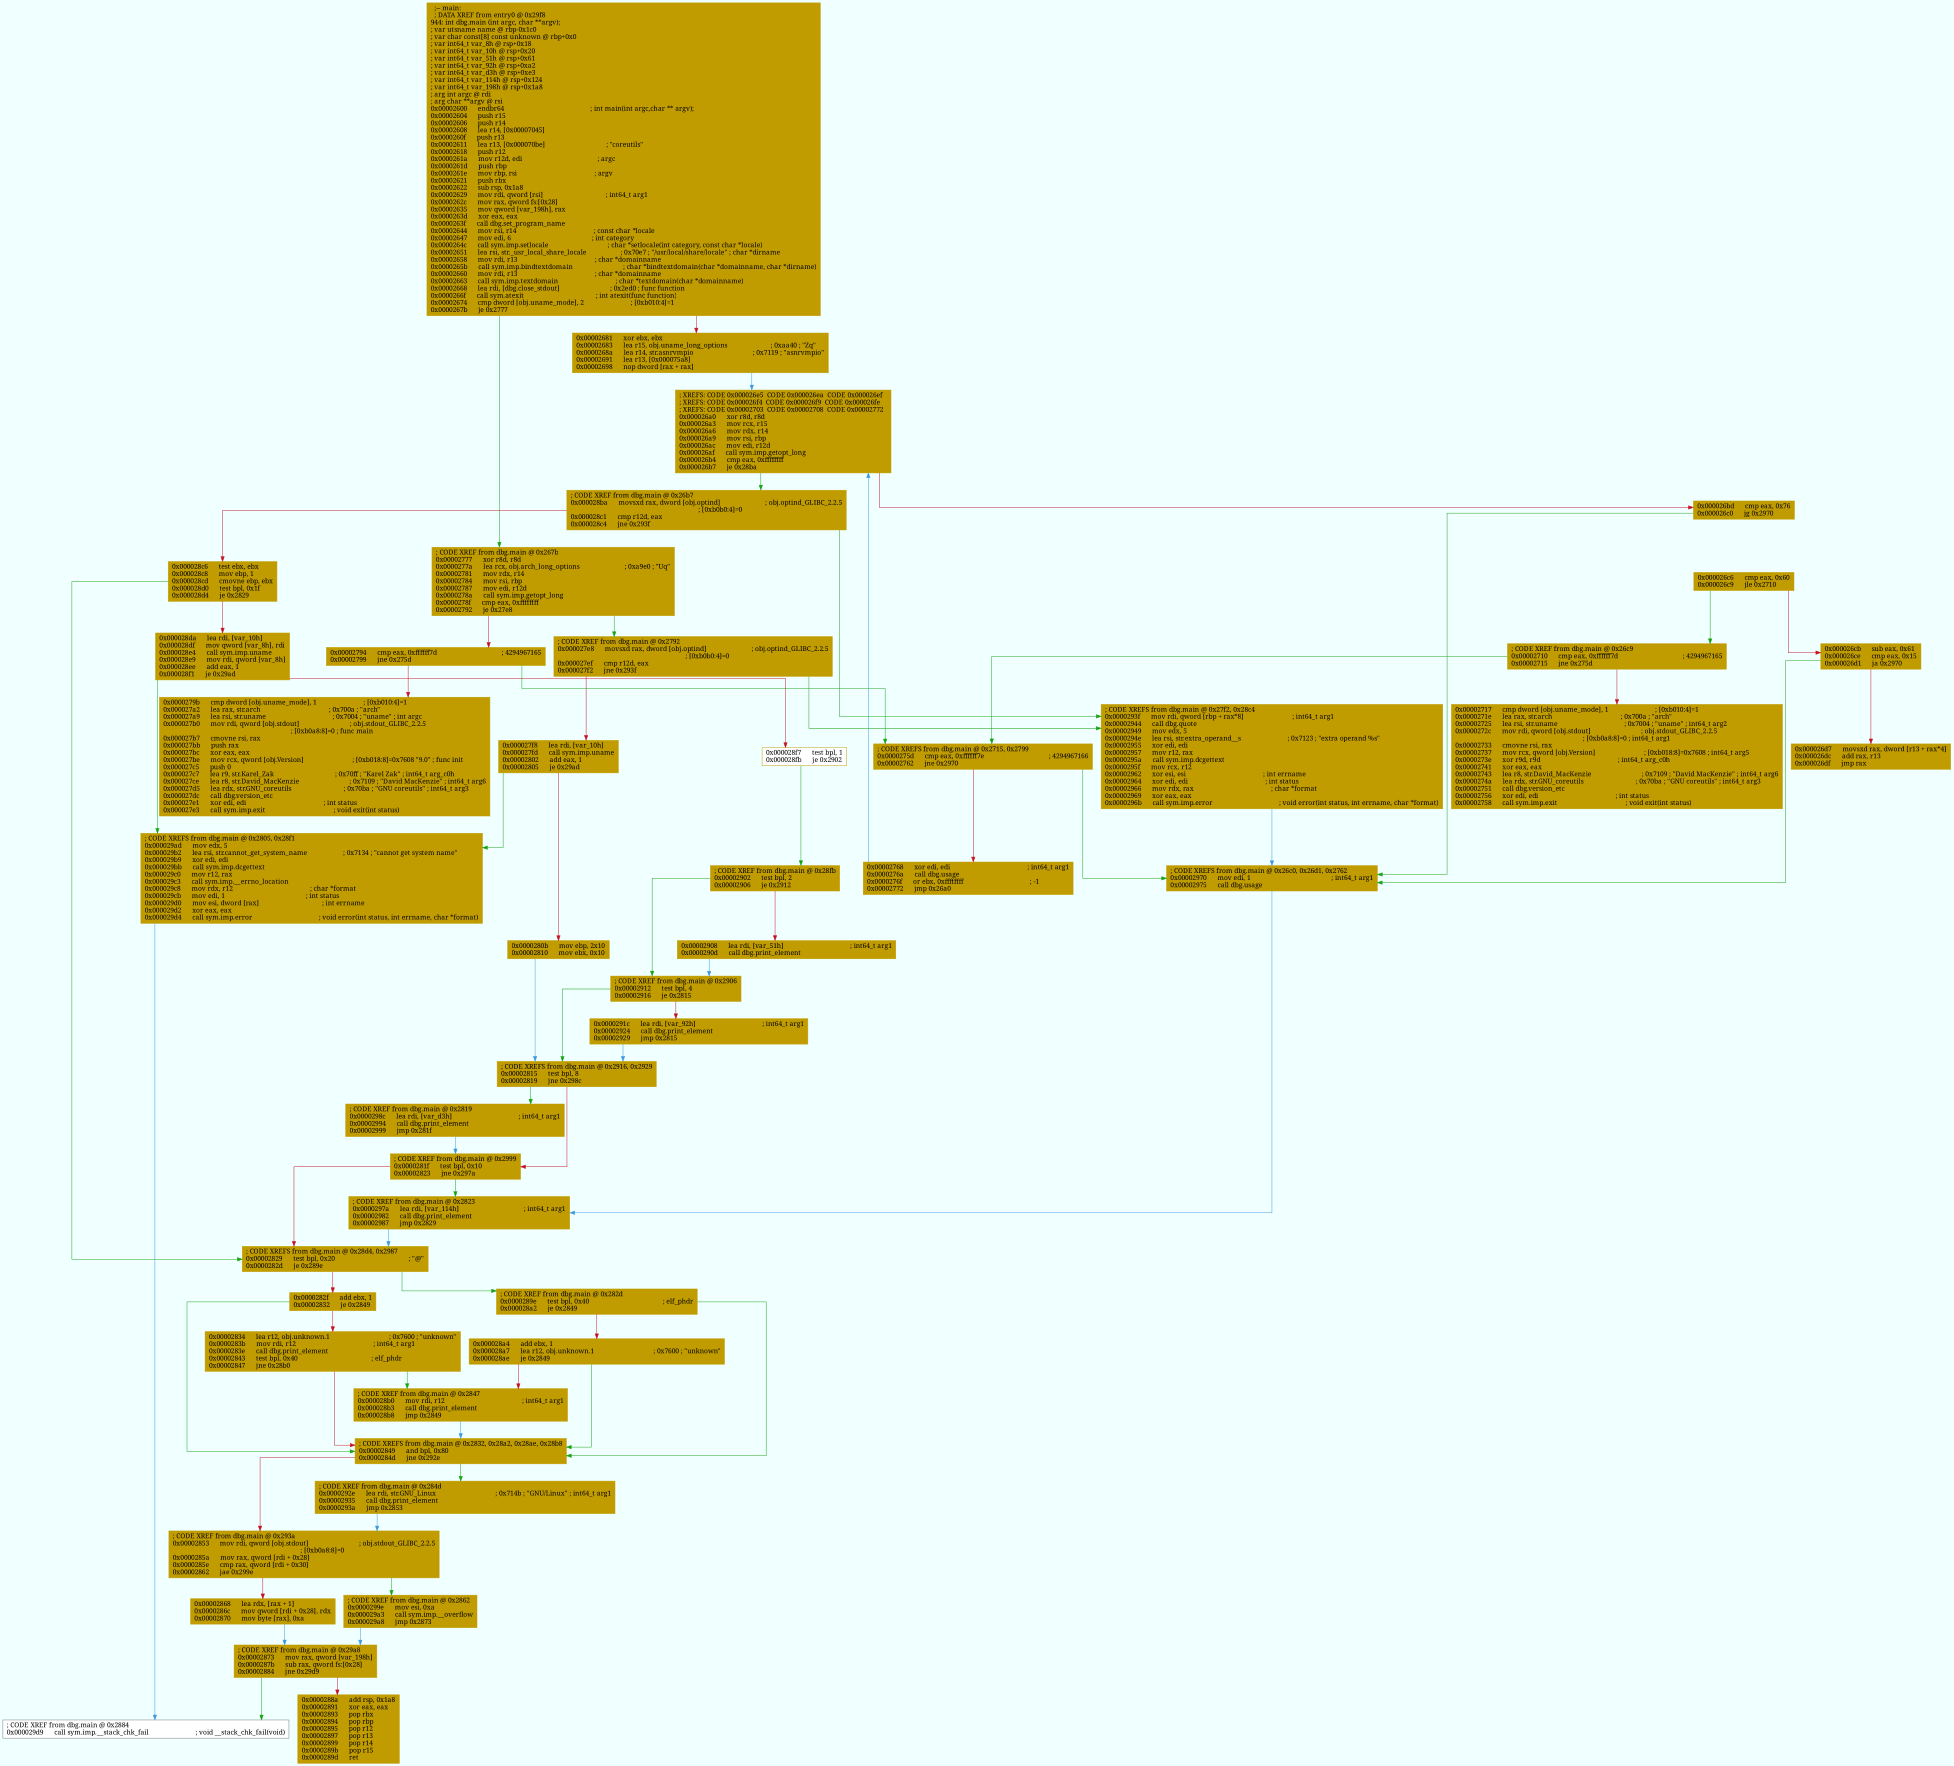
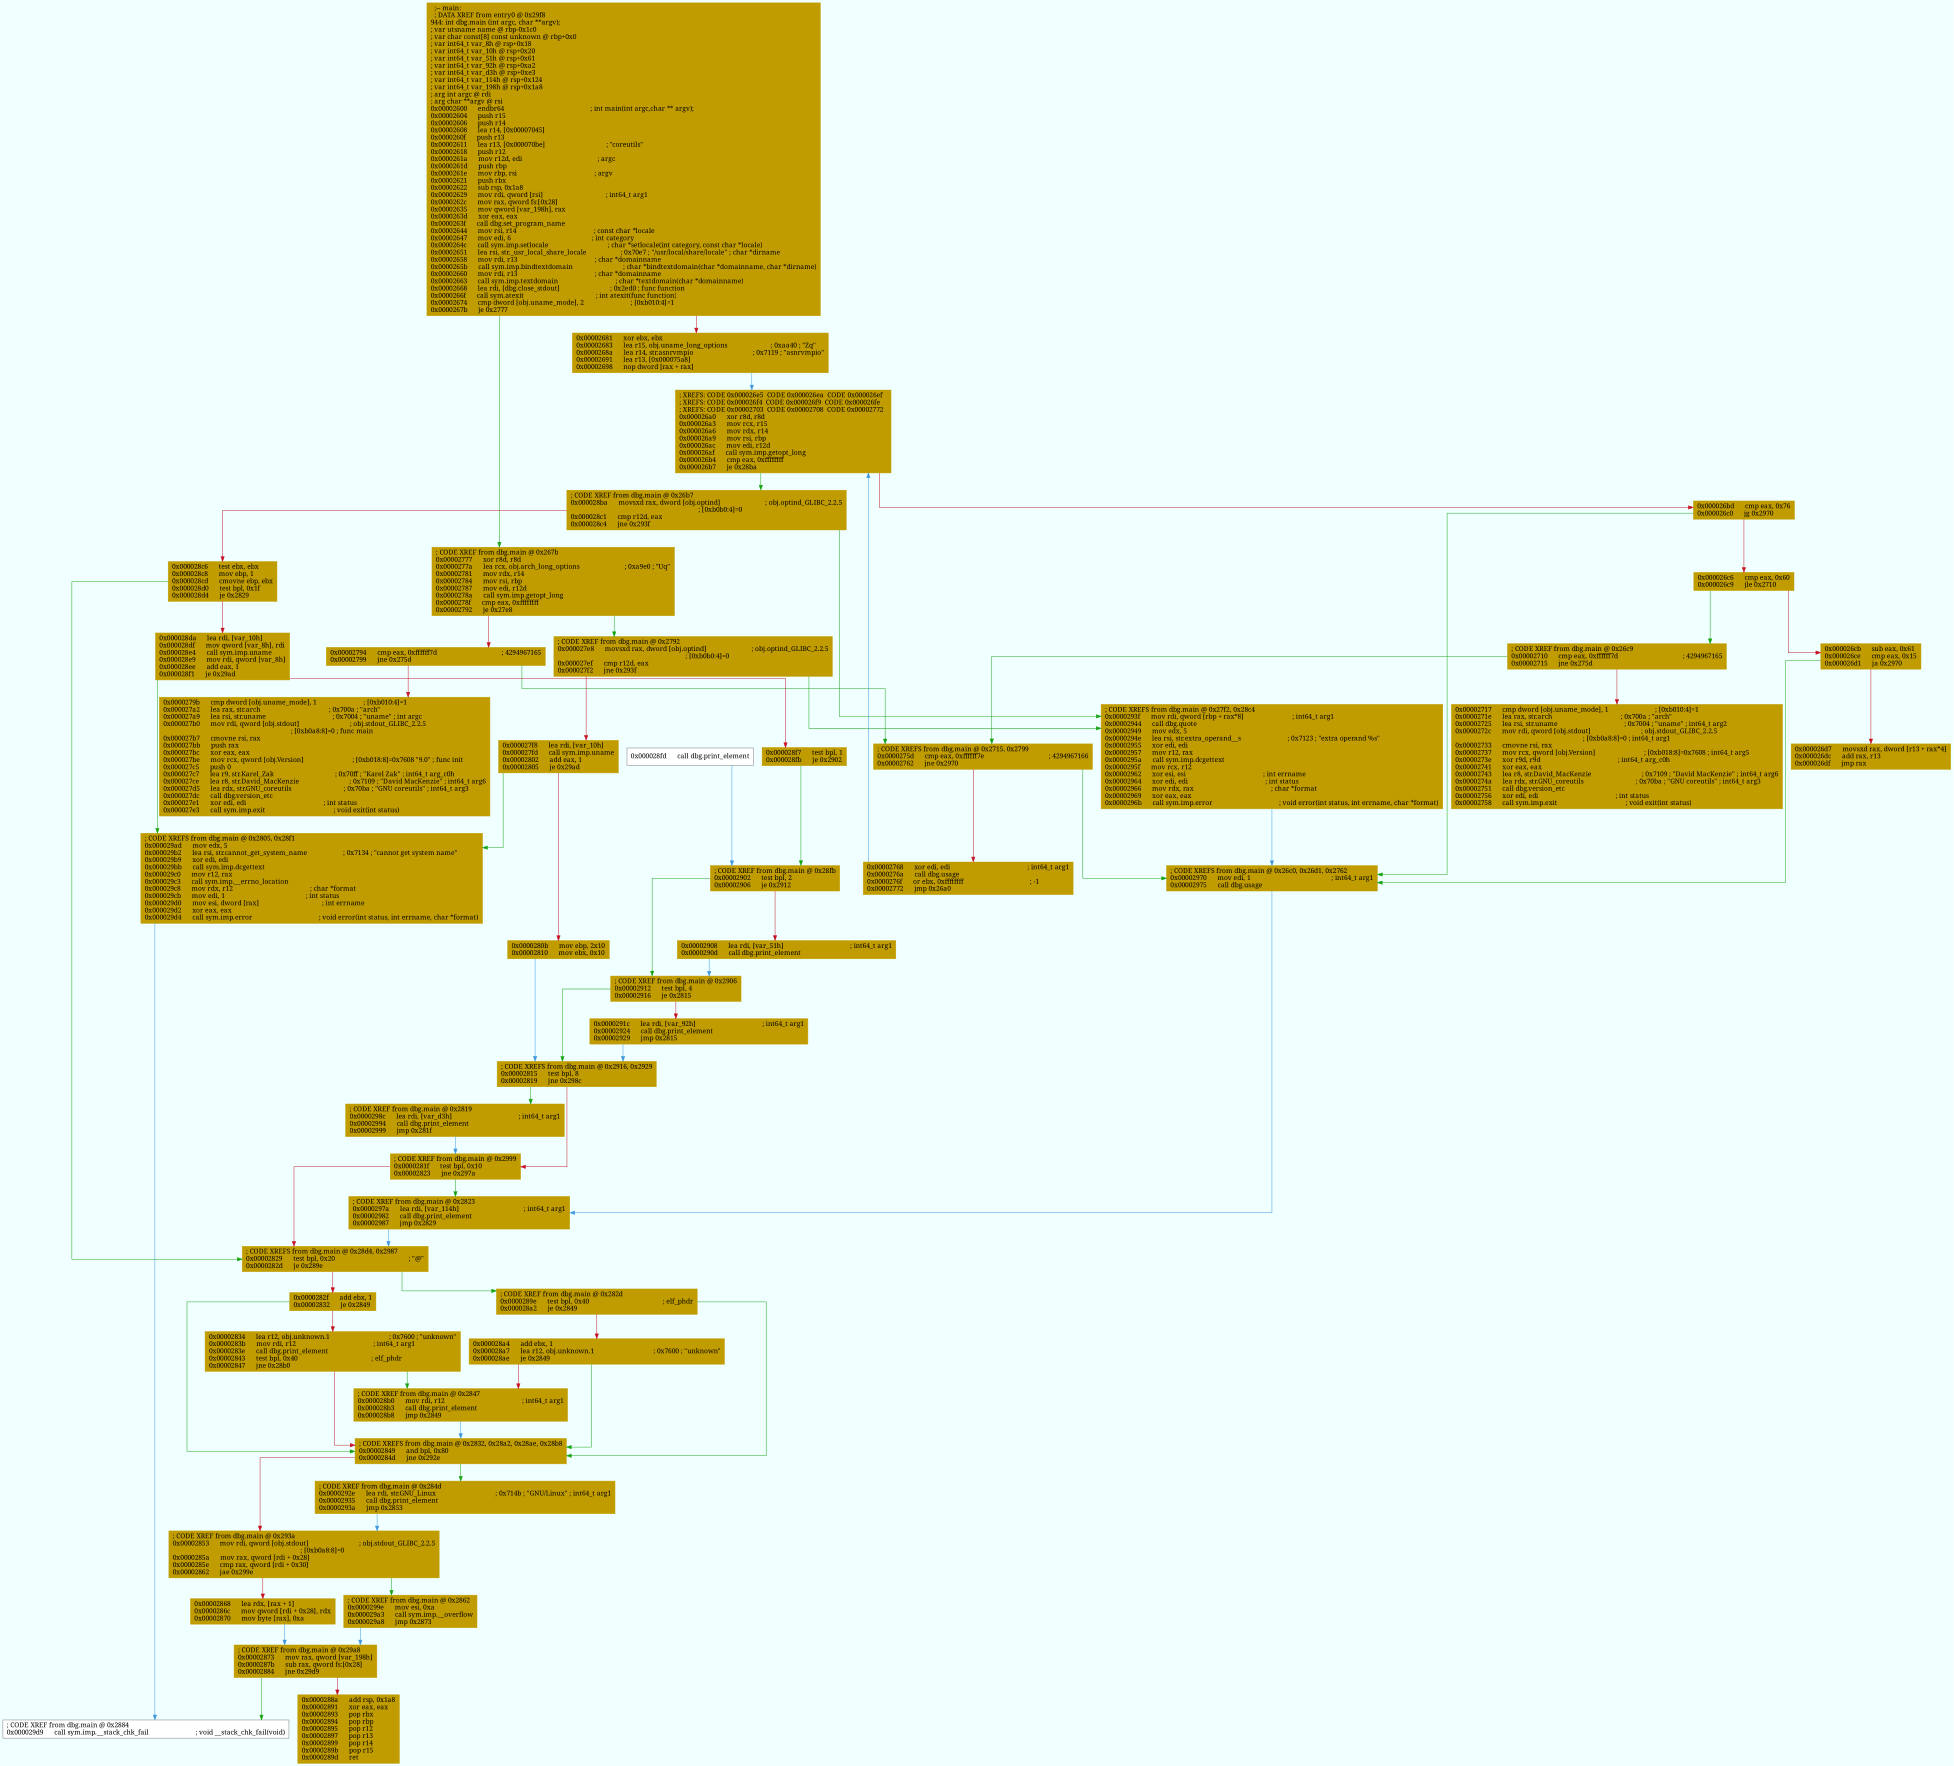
none -> (1744, 543)
none -> (690, 757)
(804, 757) -> (804, 757)
